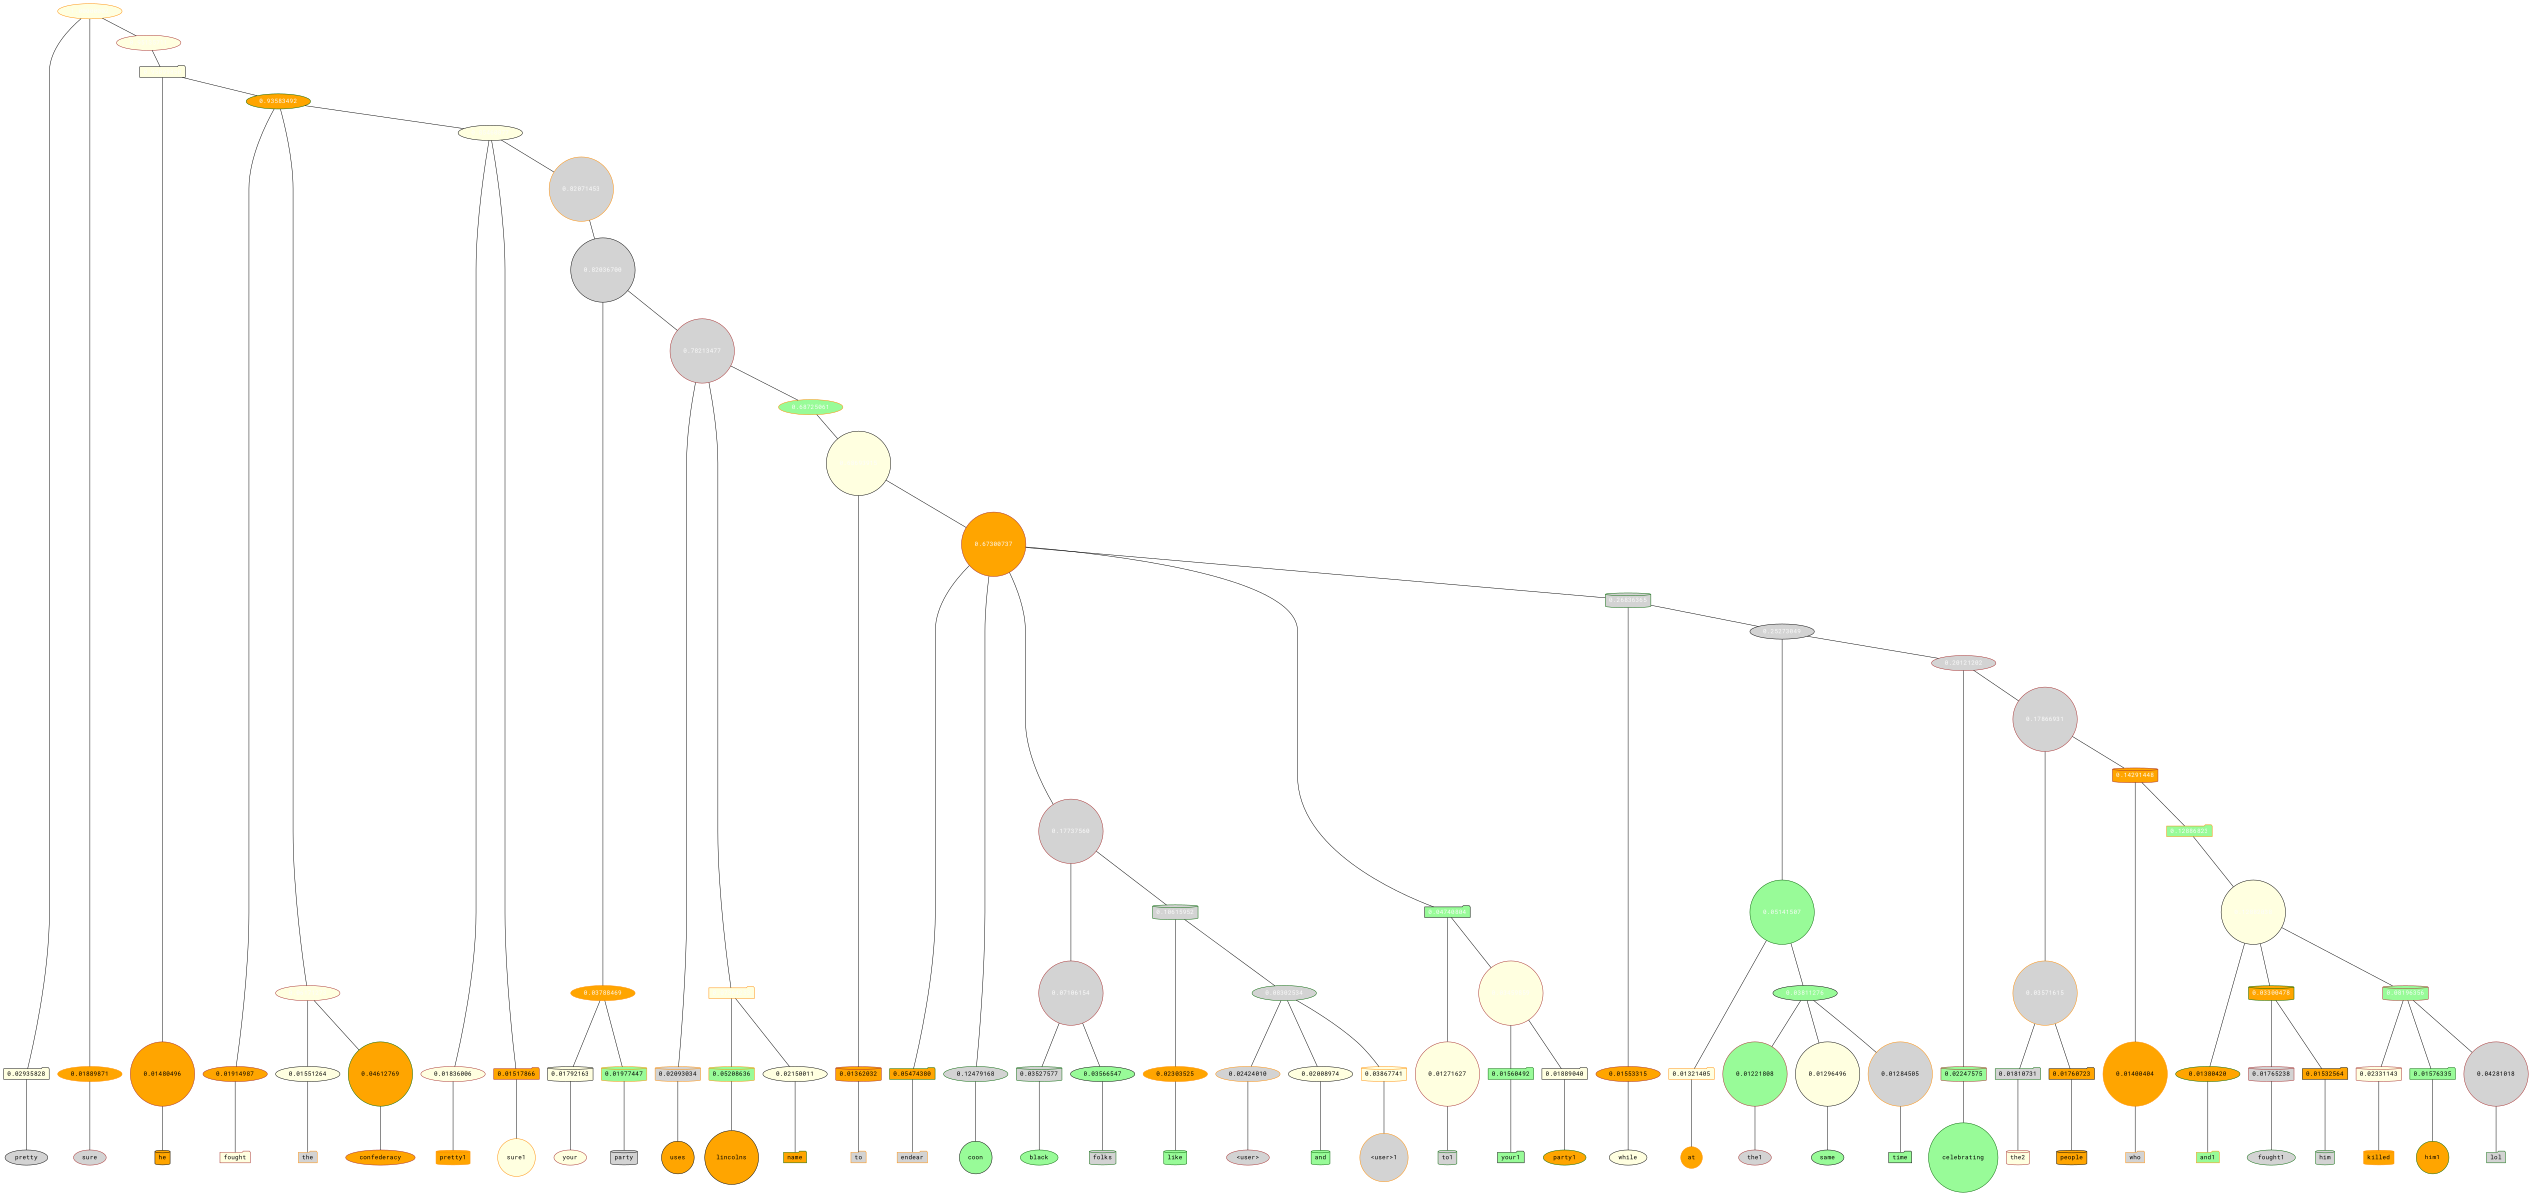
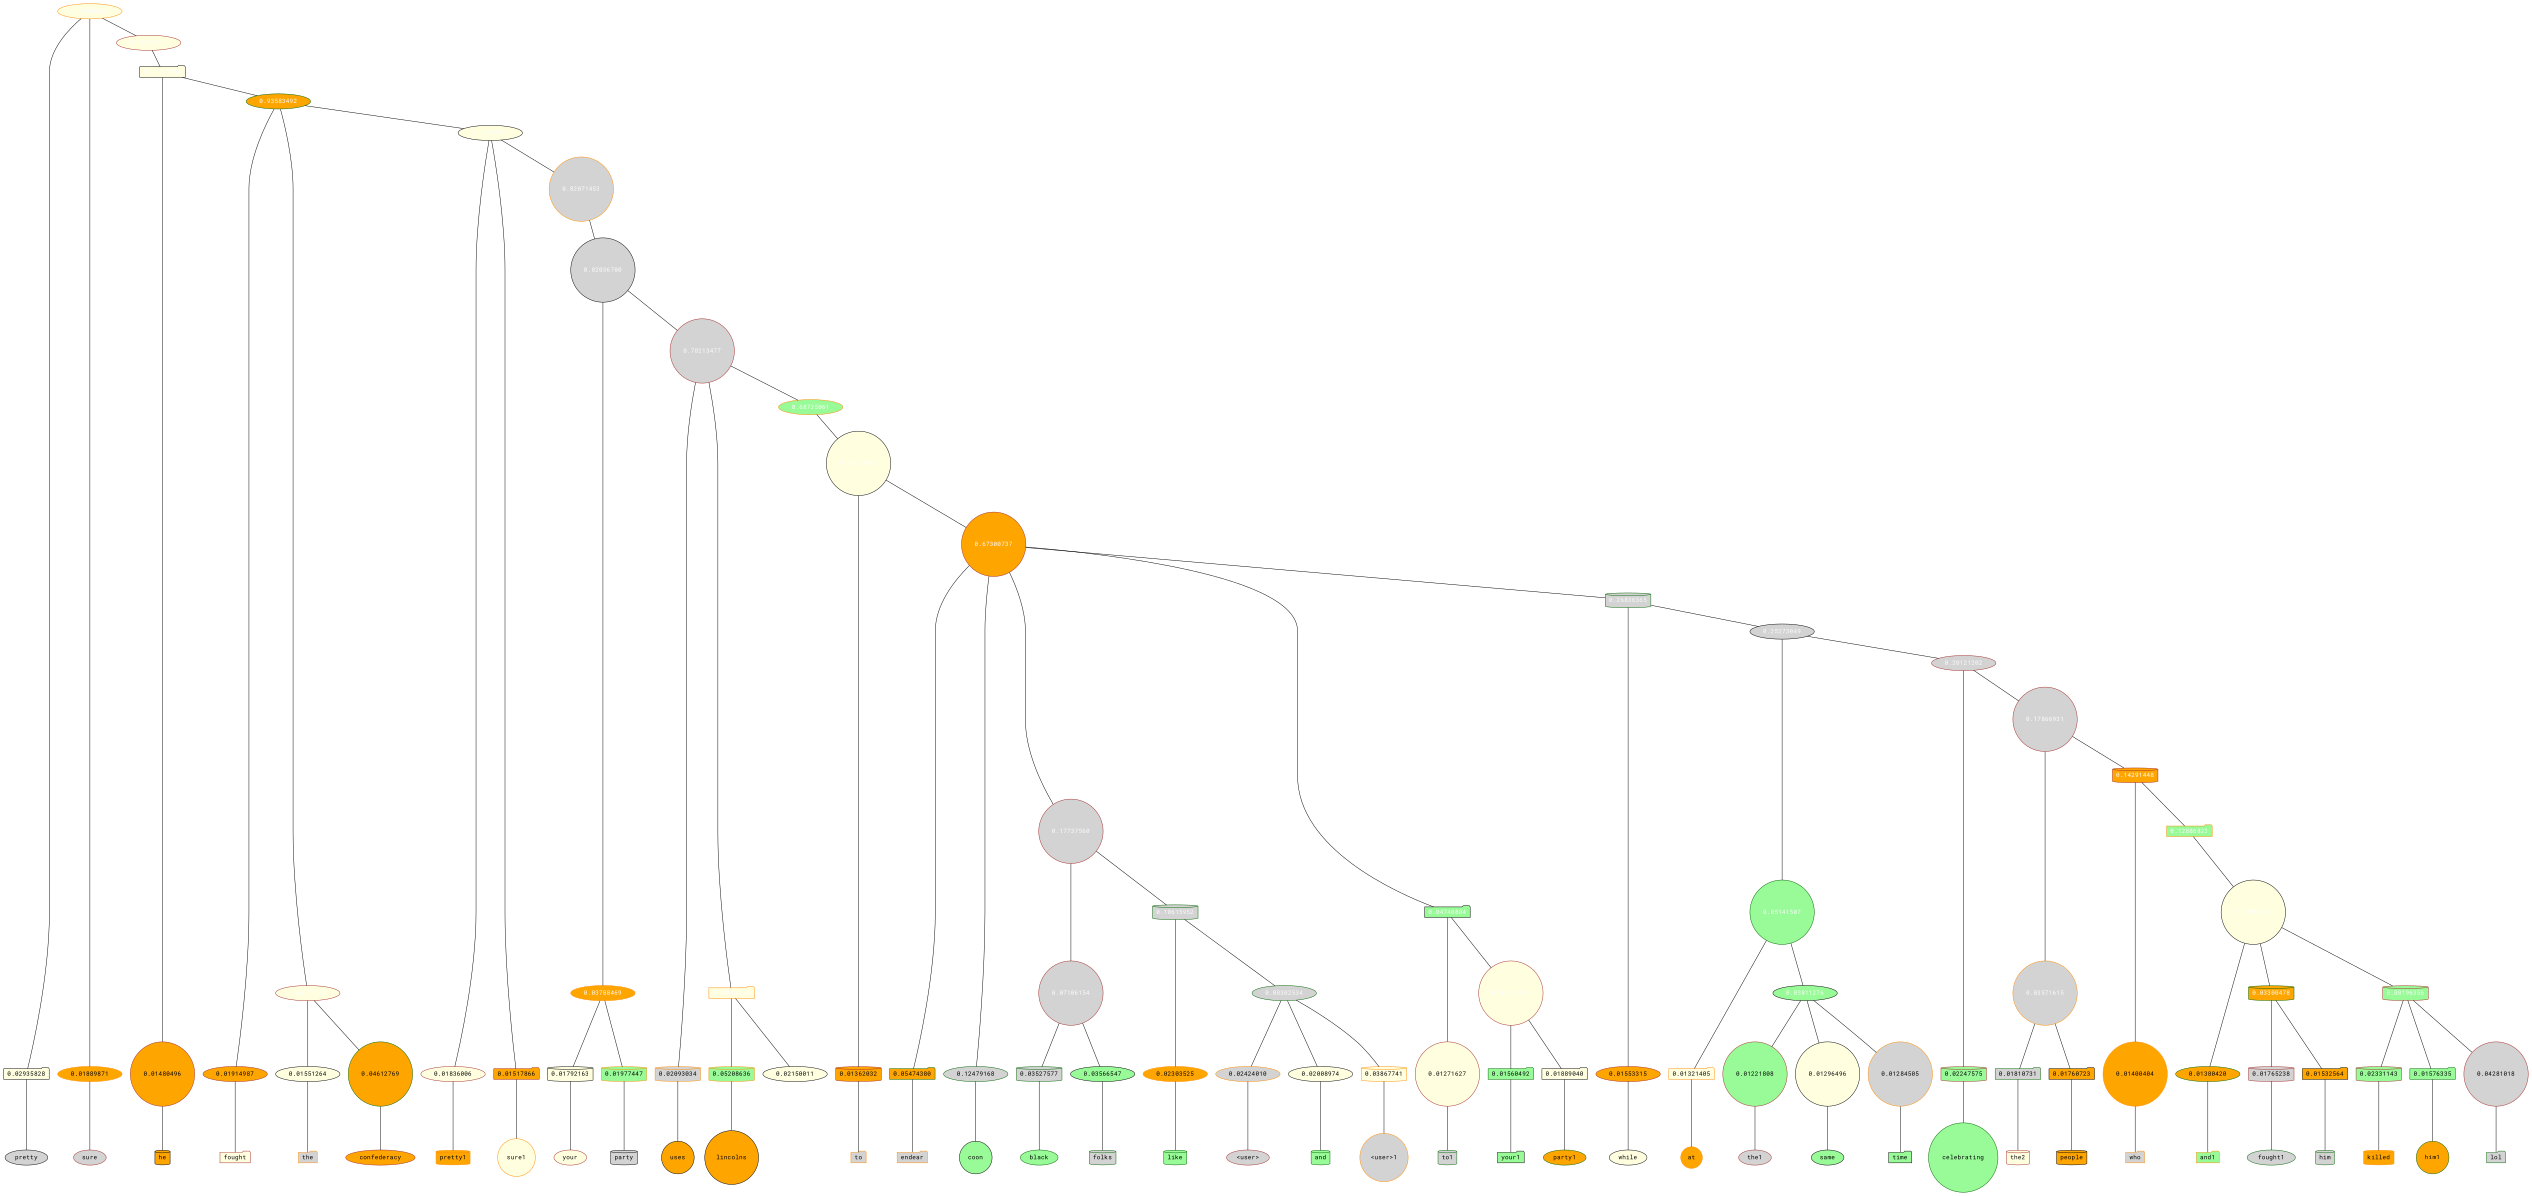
(2379, 1074) -> (2379, 1074)
(795, 1158) -> none
